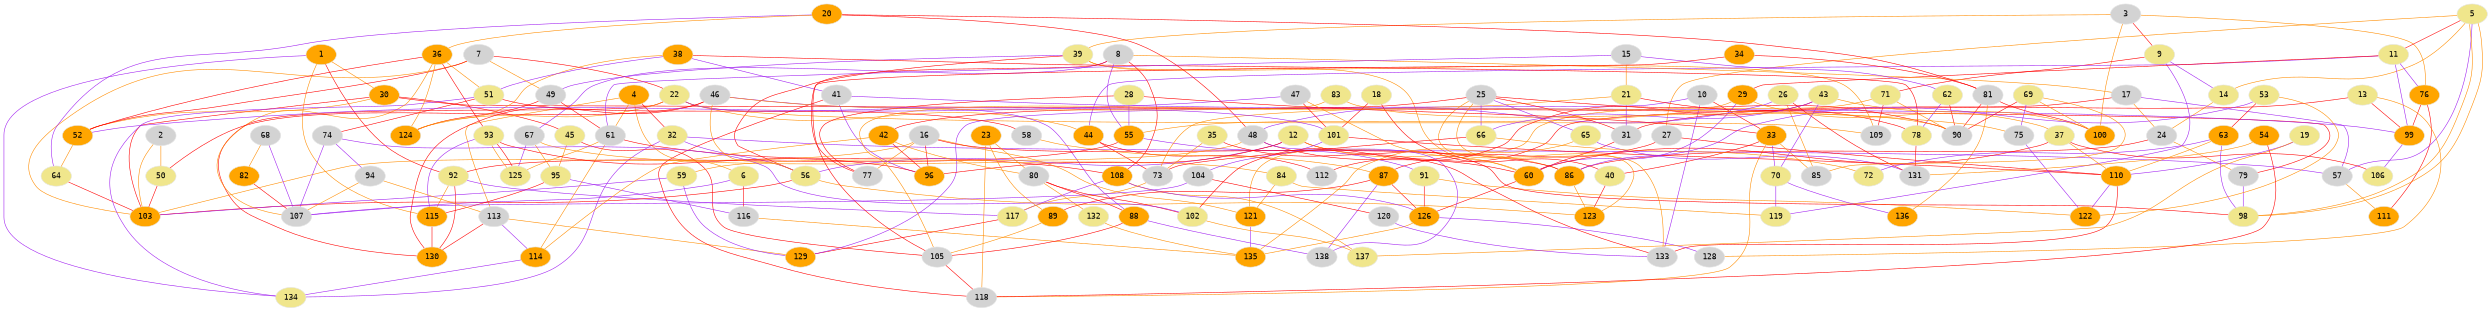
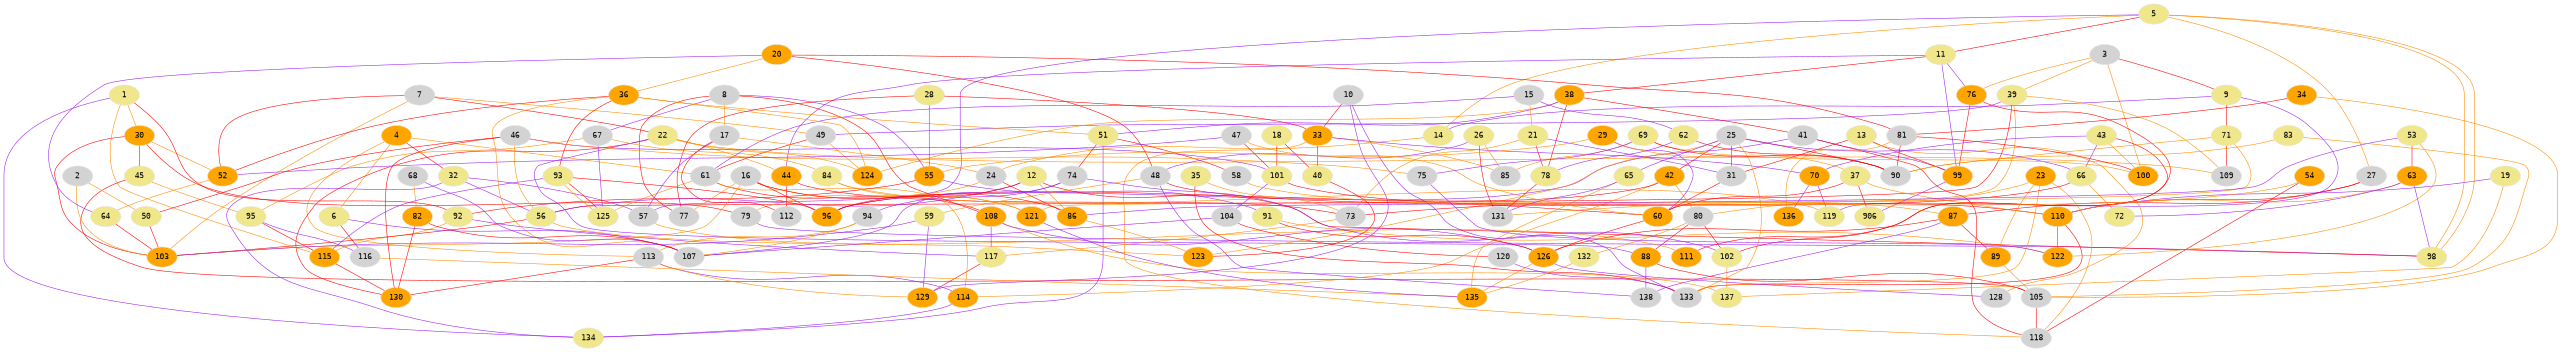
(321, 55) -> (124, 95)
(2081, 69) -> (1755, 75)
(1106, 71) -> (2469, 273)
(751, 73) -> (1686, 114)
(478, 115) -> (844, 156)
(1776, 176) -> (1815, 176)
(2378, 176) -> (1870, 217)
(454, 219) -> (407, 256)
none -> (1940, 279)
